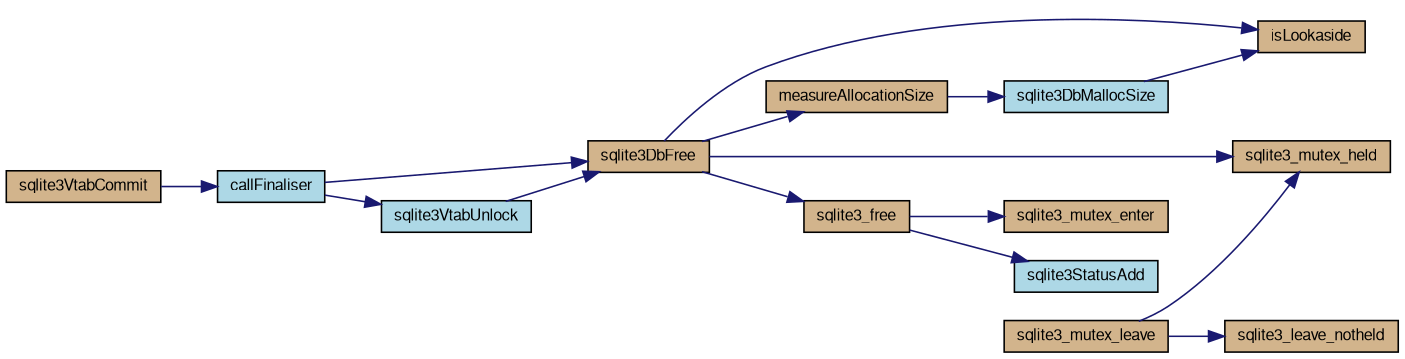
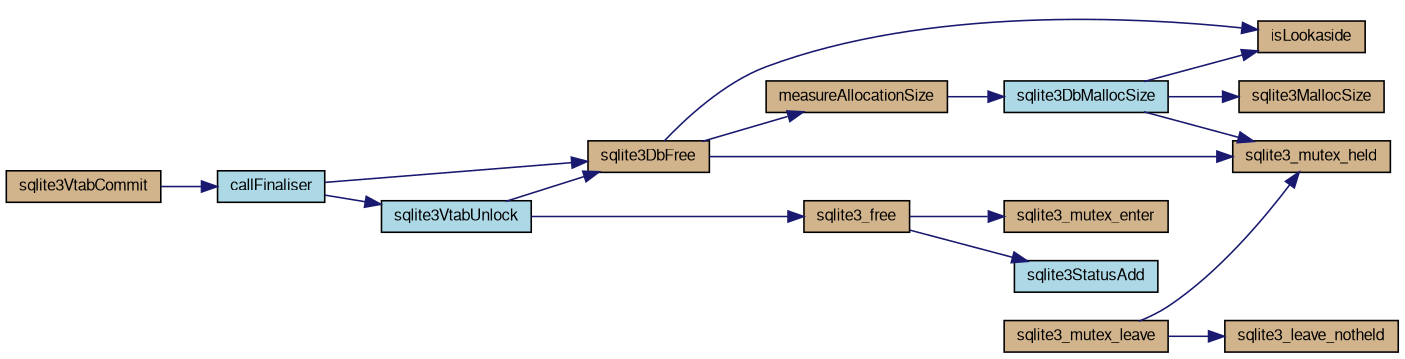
none -> (1312, 97)
none -> (1191, 125)
(745, 184) -> (660, 217)
